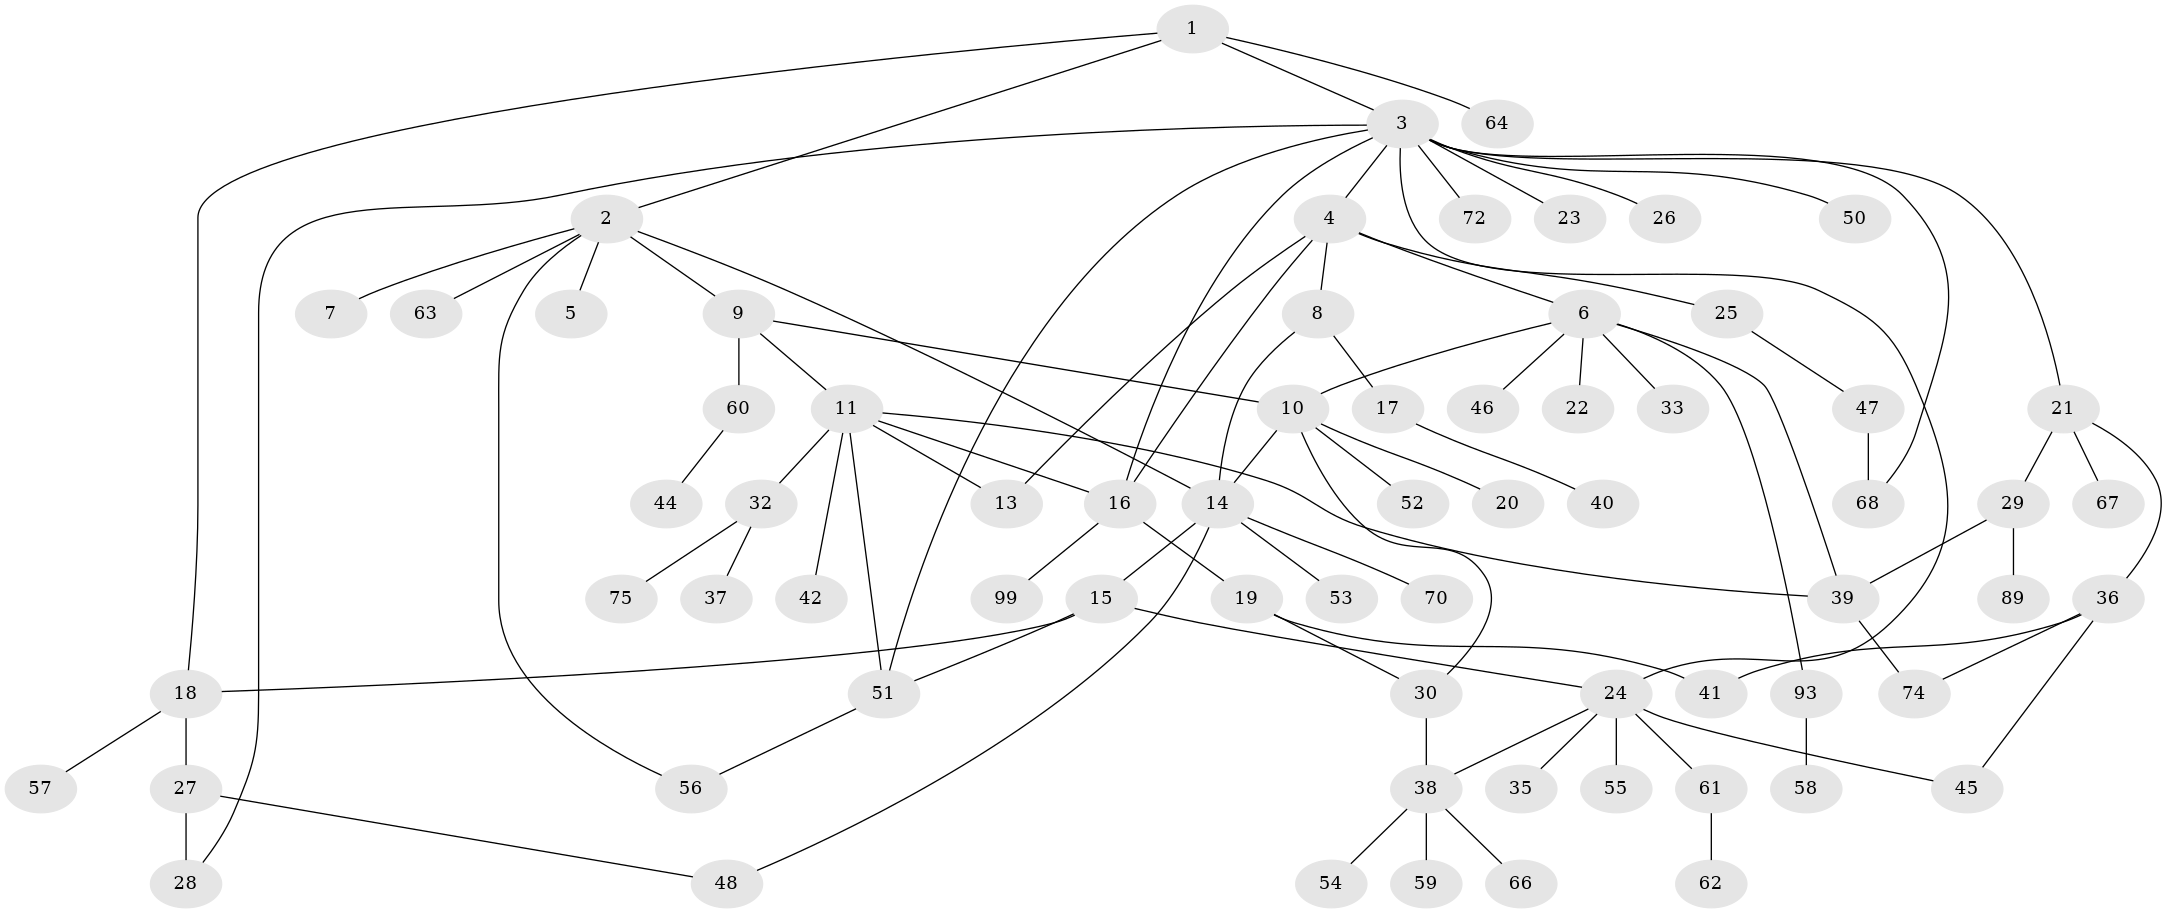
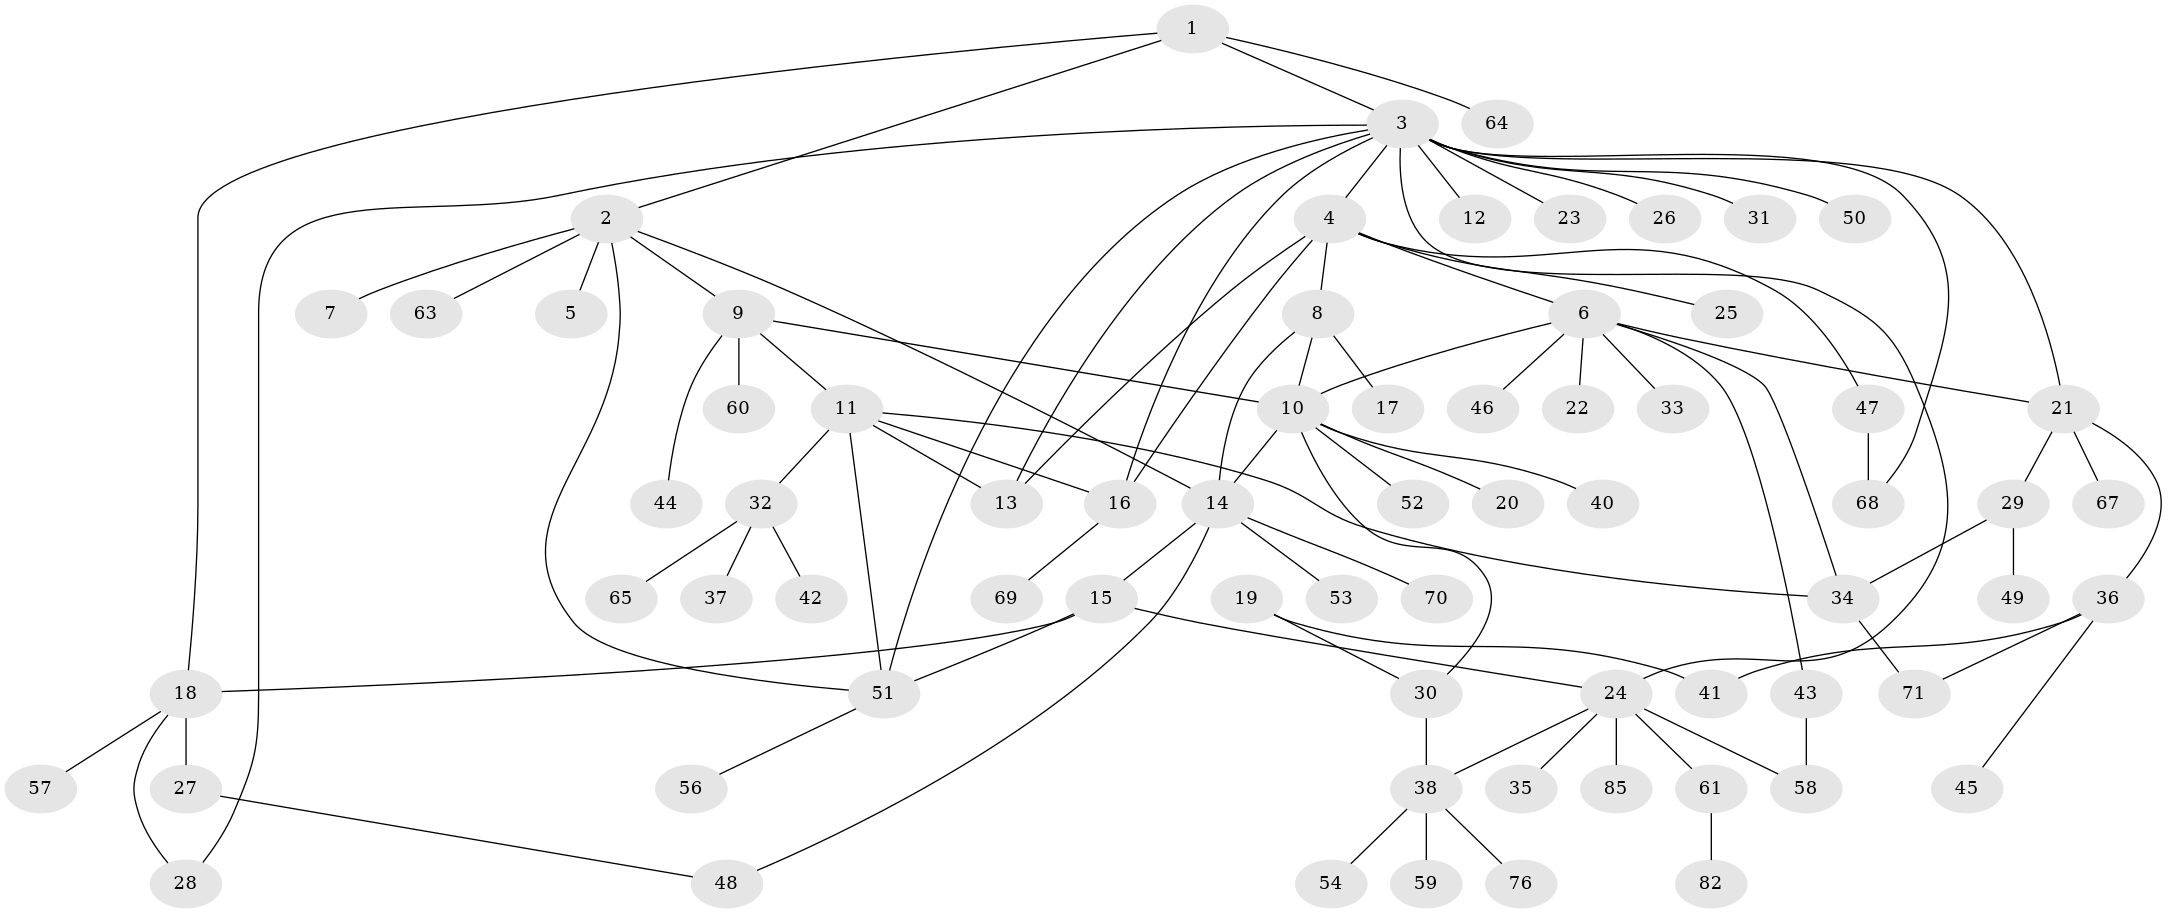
(1475, 219) -> (1475, 219)
none -> (1760, 219)
none -> (1157, 268)
(1798, 361) -> (1633, 250)
none -> (1306, 362)
none -> (1823, 366)
(703, 457) -> (685, 404)
(1496, 457) -> (1448, 457)
(829, 504) -> (786, 552)
(499, 529) -> (549, 572)
(1184, 552) -> none
(621, 599) -> (621, 599)
(1007, 599) -> (1007, 599)
(1843, 599) -> (1843, 599)
(2013, 599) -> (2013, 599)
(1806, 694) -> (1806, 694)
(1915, 694) -> (1915, 694)
(1787, 750) -> (1711, 741)
(1616, 789) -> (1616, 789)
(186, 837) -> (134, 789)
(1521, 884) -> (1521, 884)
(1711, 884) -> (1711, 884)
